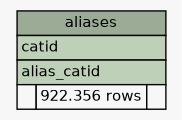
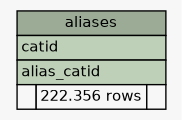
(91, 96) -> (91, 96)
